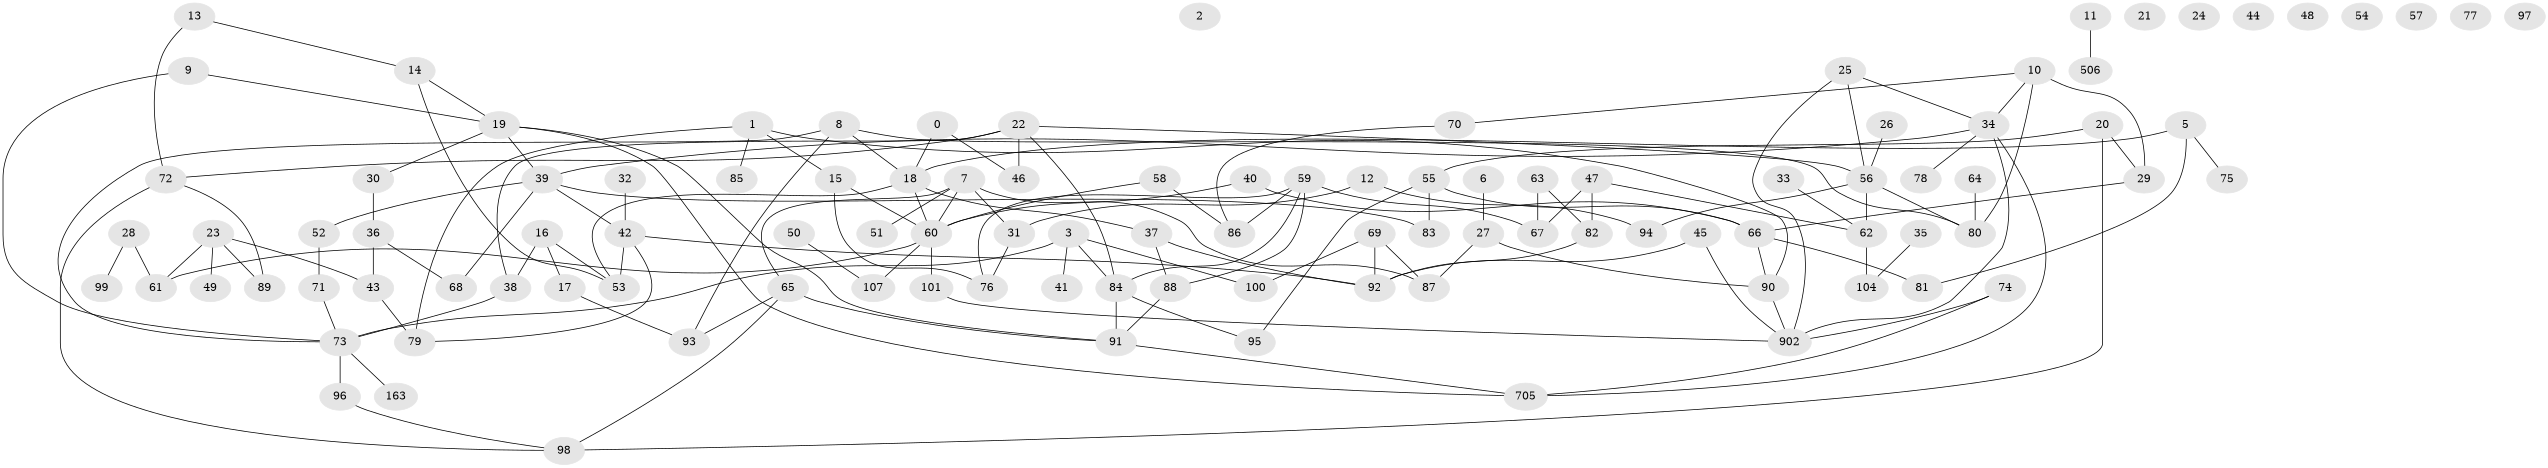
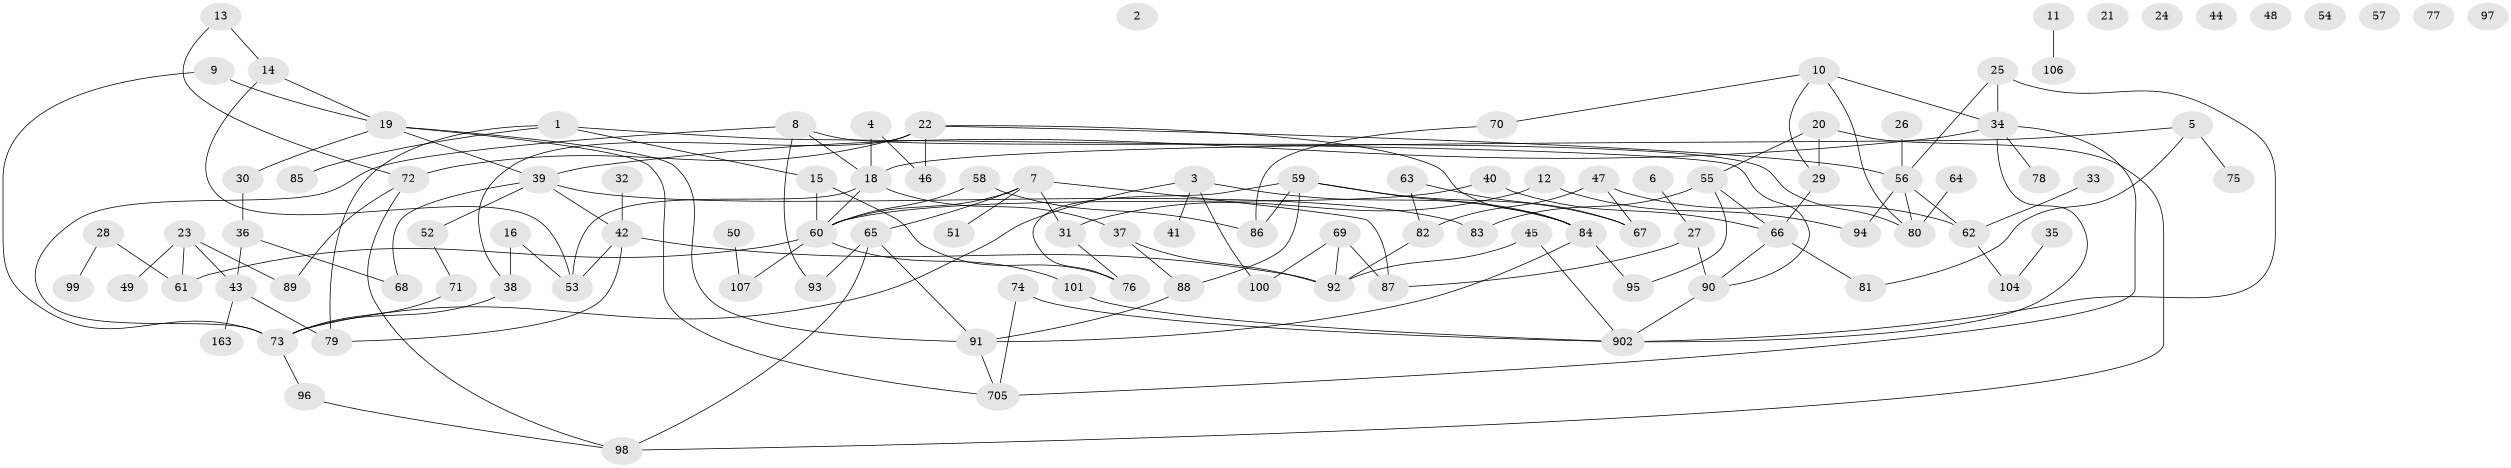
(2091, 71) -> (2054, 71)
(937, 125) -> (871, 125)
(565, 288) -> none
(368, 369) -> (229, 315)
